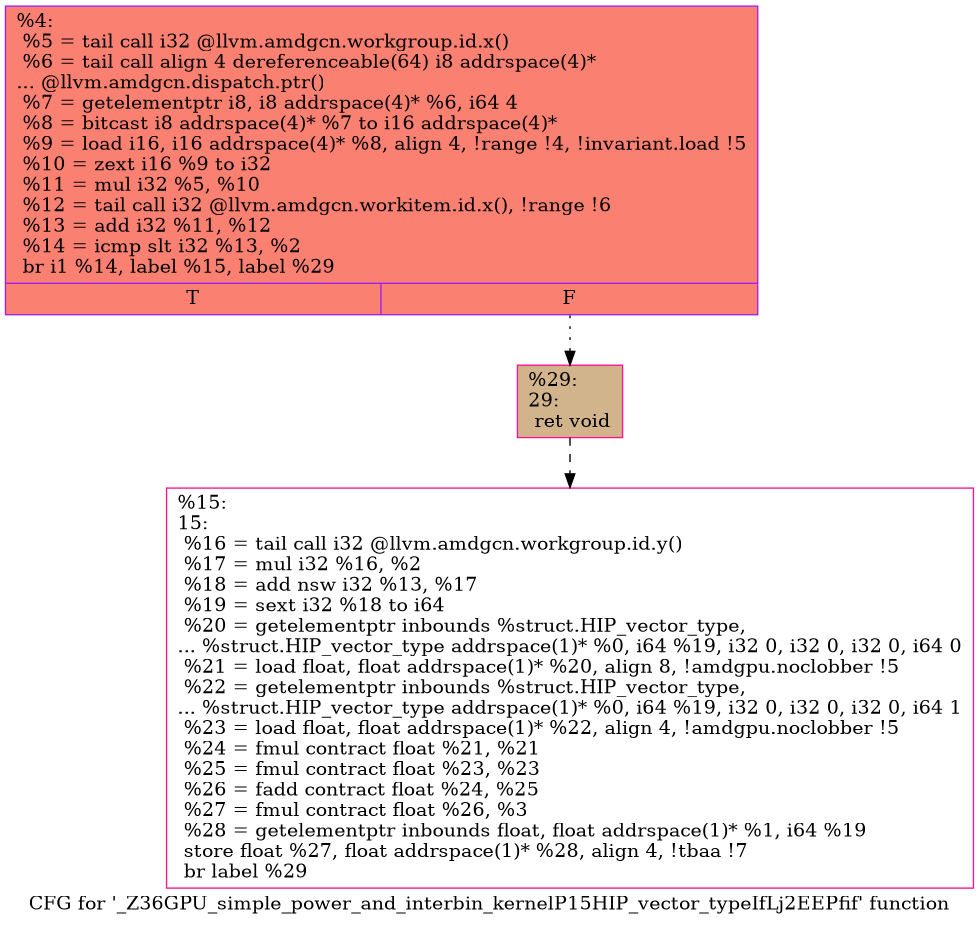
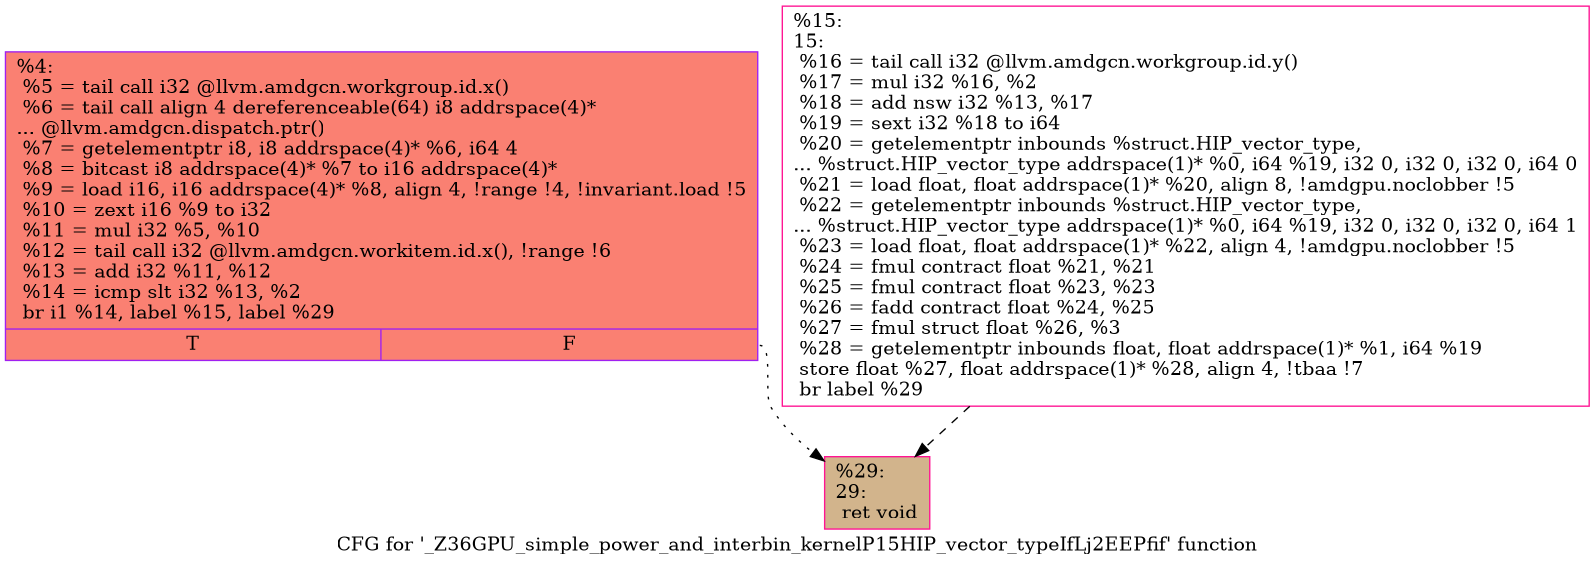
(570, 456) -> (948, 427)
(353, 810) -> (958, 328)
